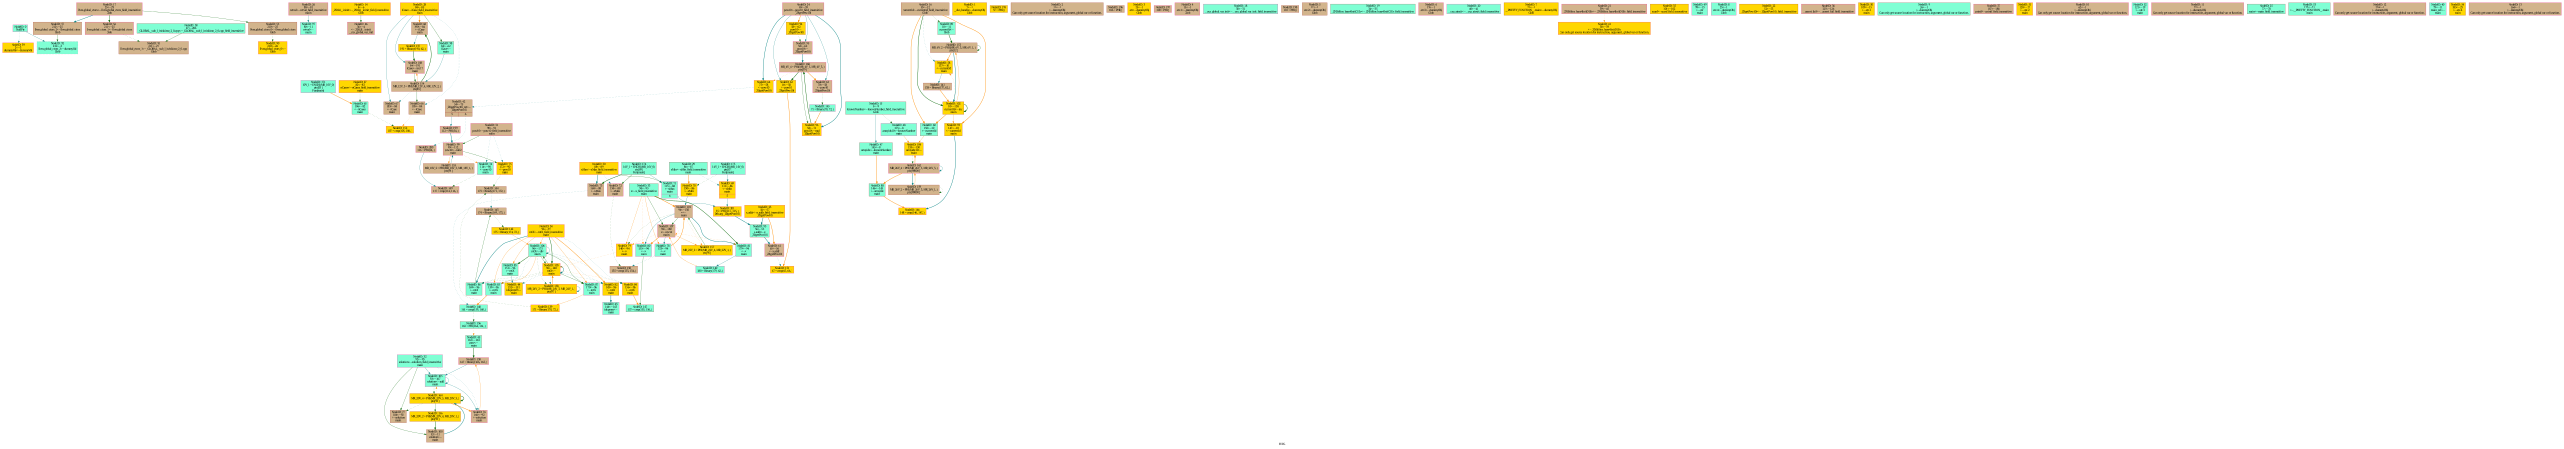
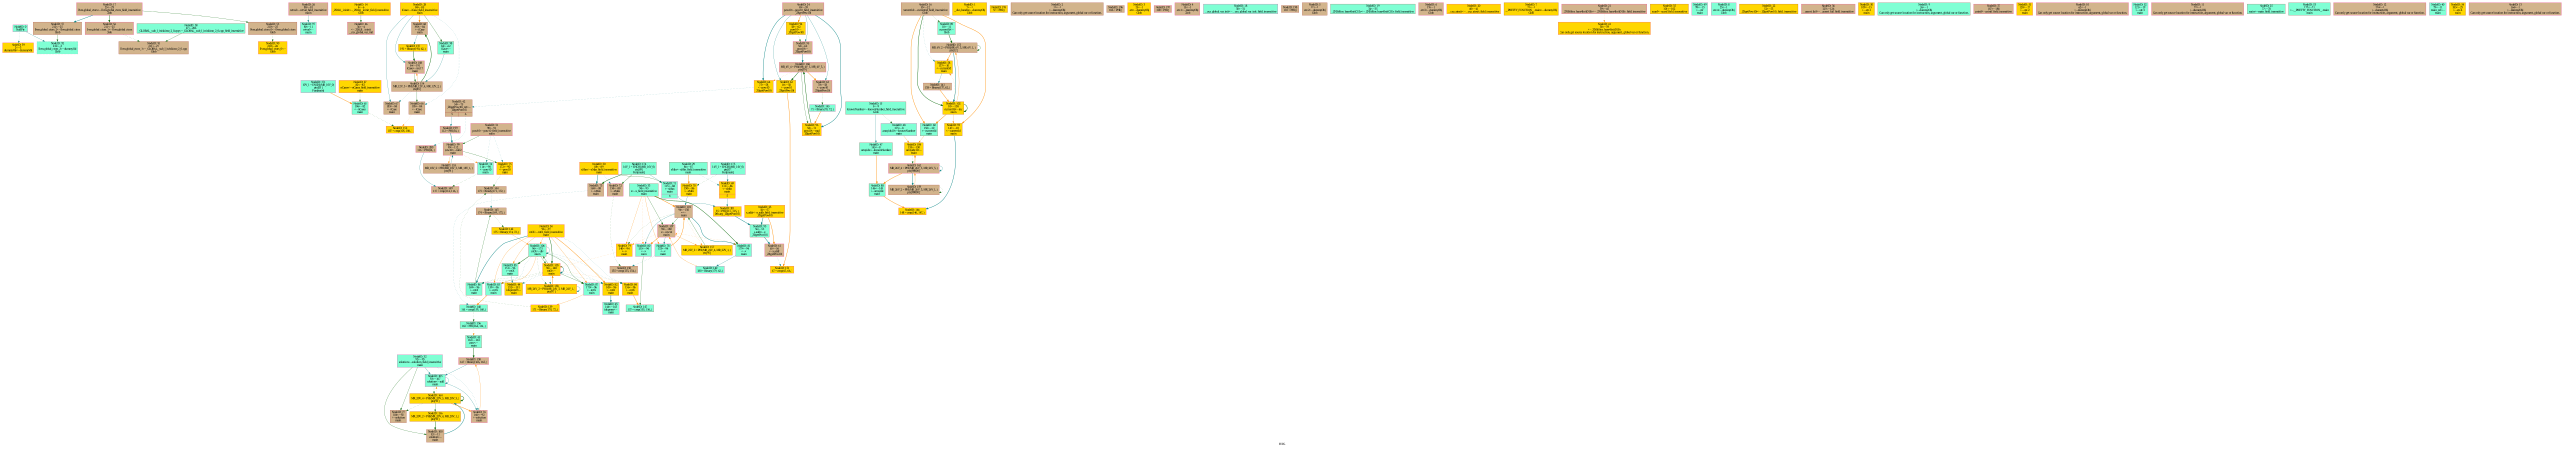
(1474, 9) -> (1474, 9)
